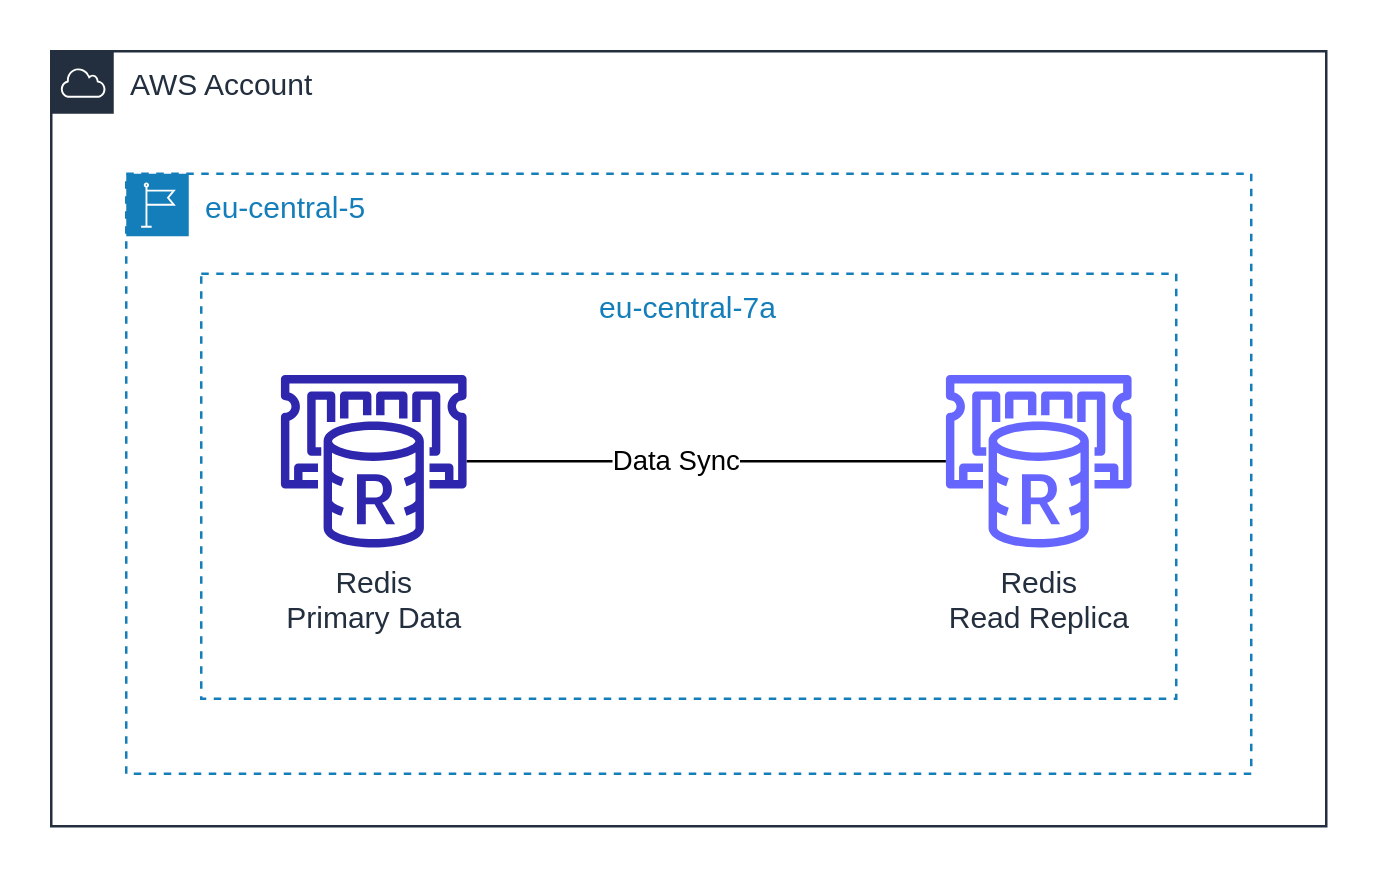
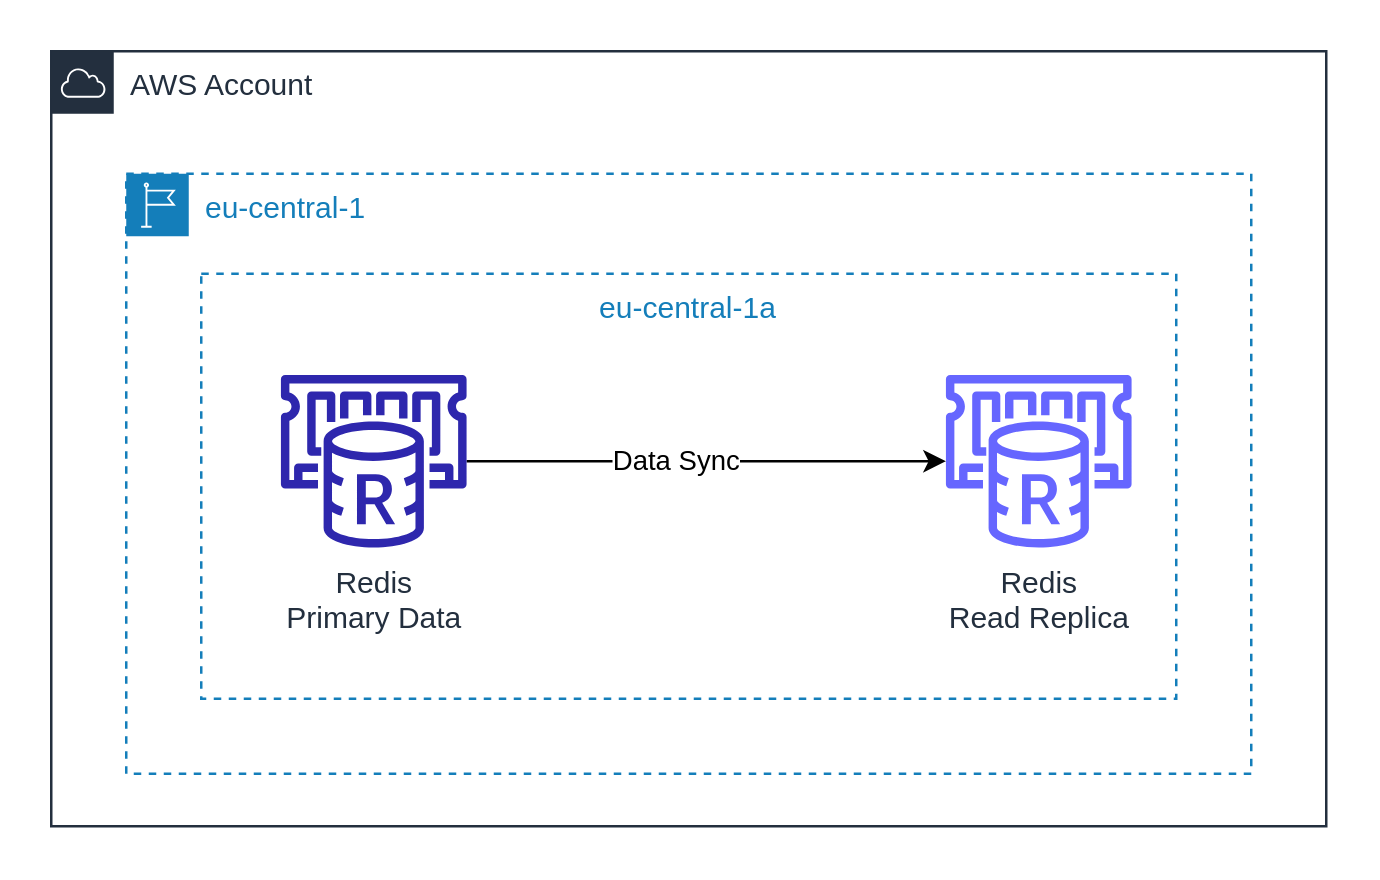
(303, 209) -> (303, 209)
(689, 309) -> (689, 309)
(936, 461) -> (928, 461)
